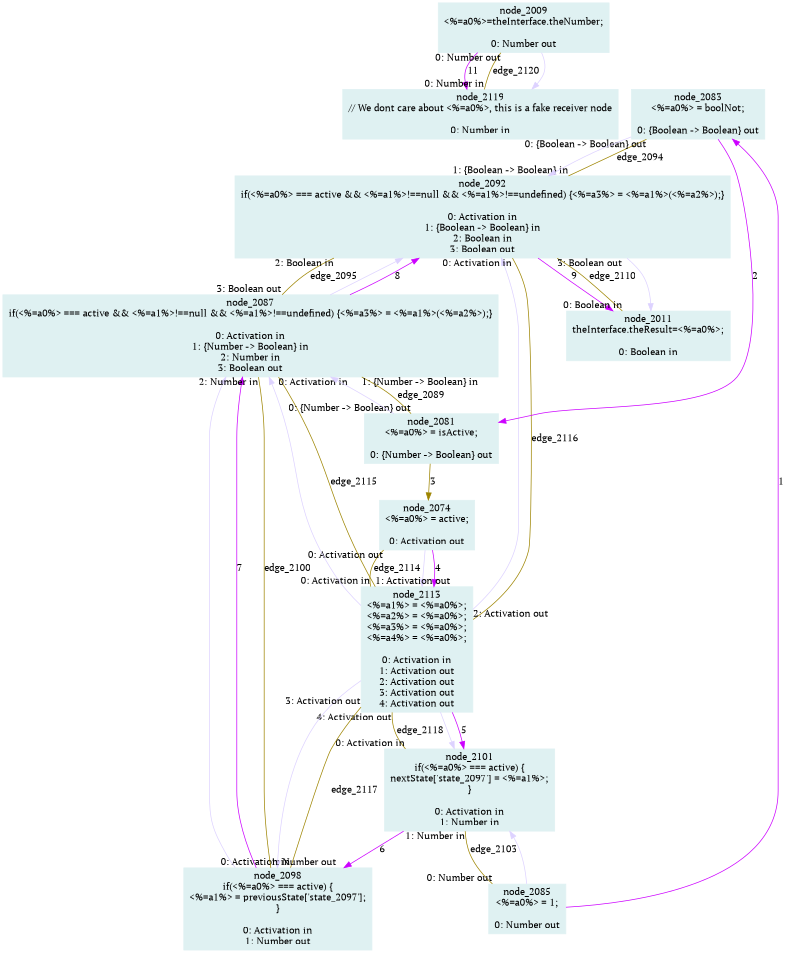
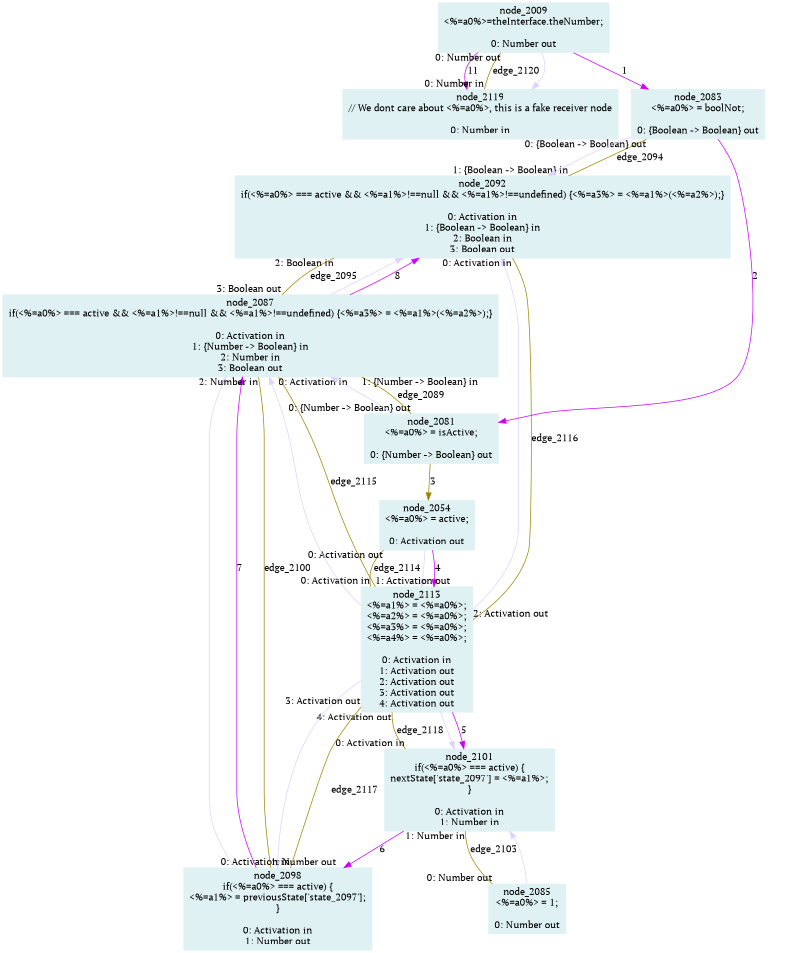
(648, 336) -> none
(427, 525) -> (427, 525)
(778, 593) -> (608, 69)
